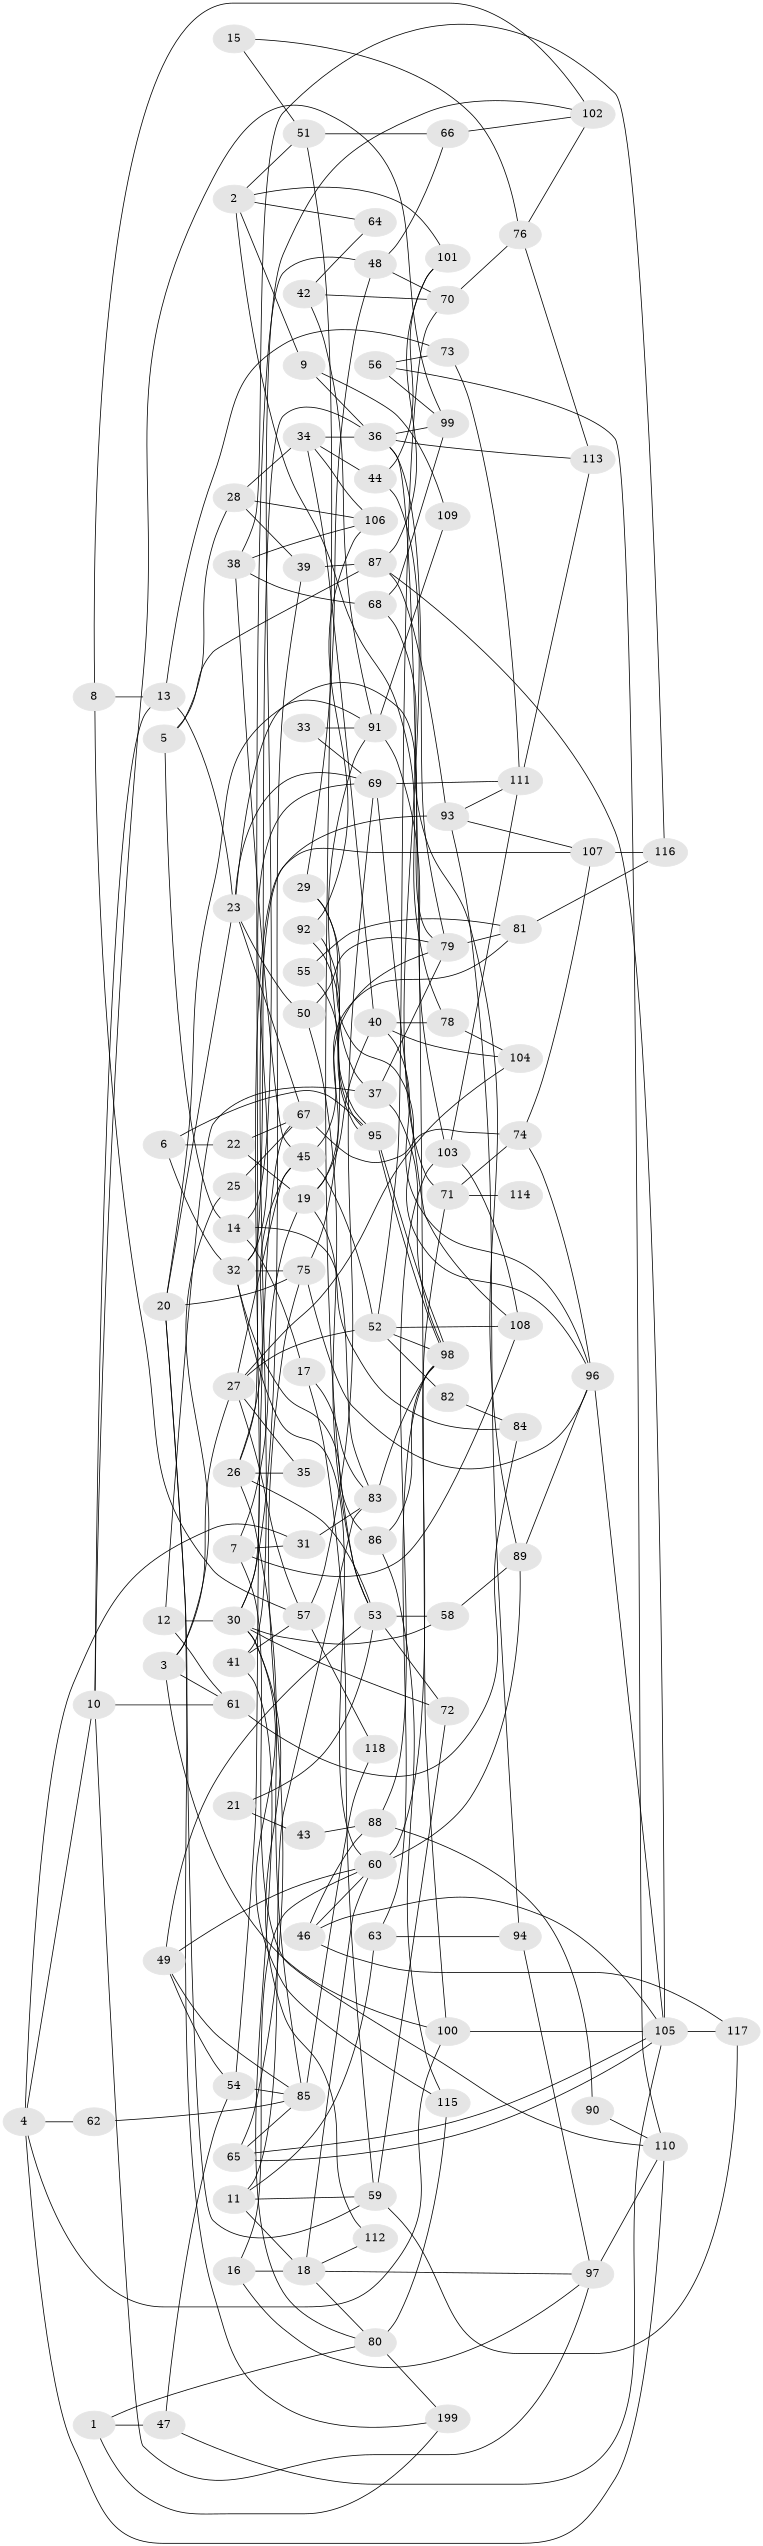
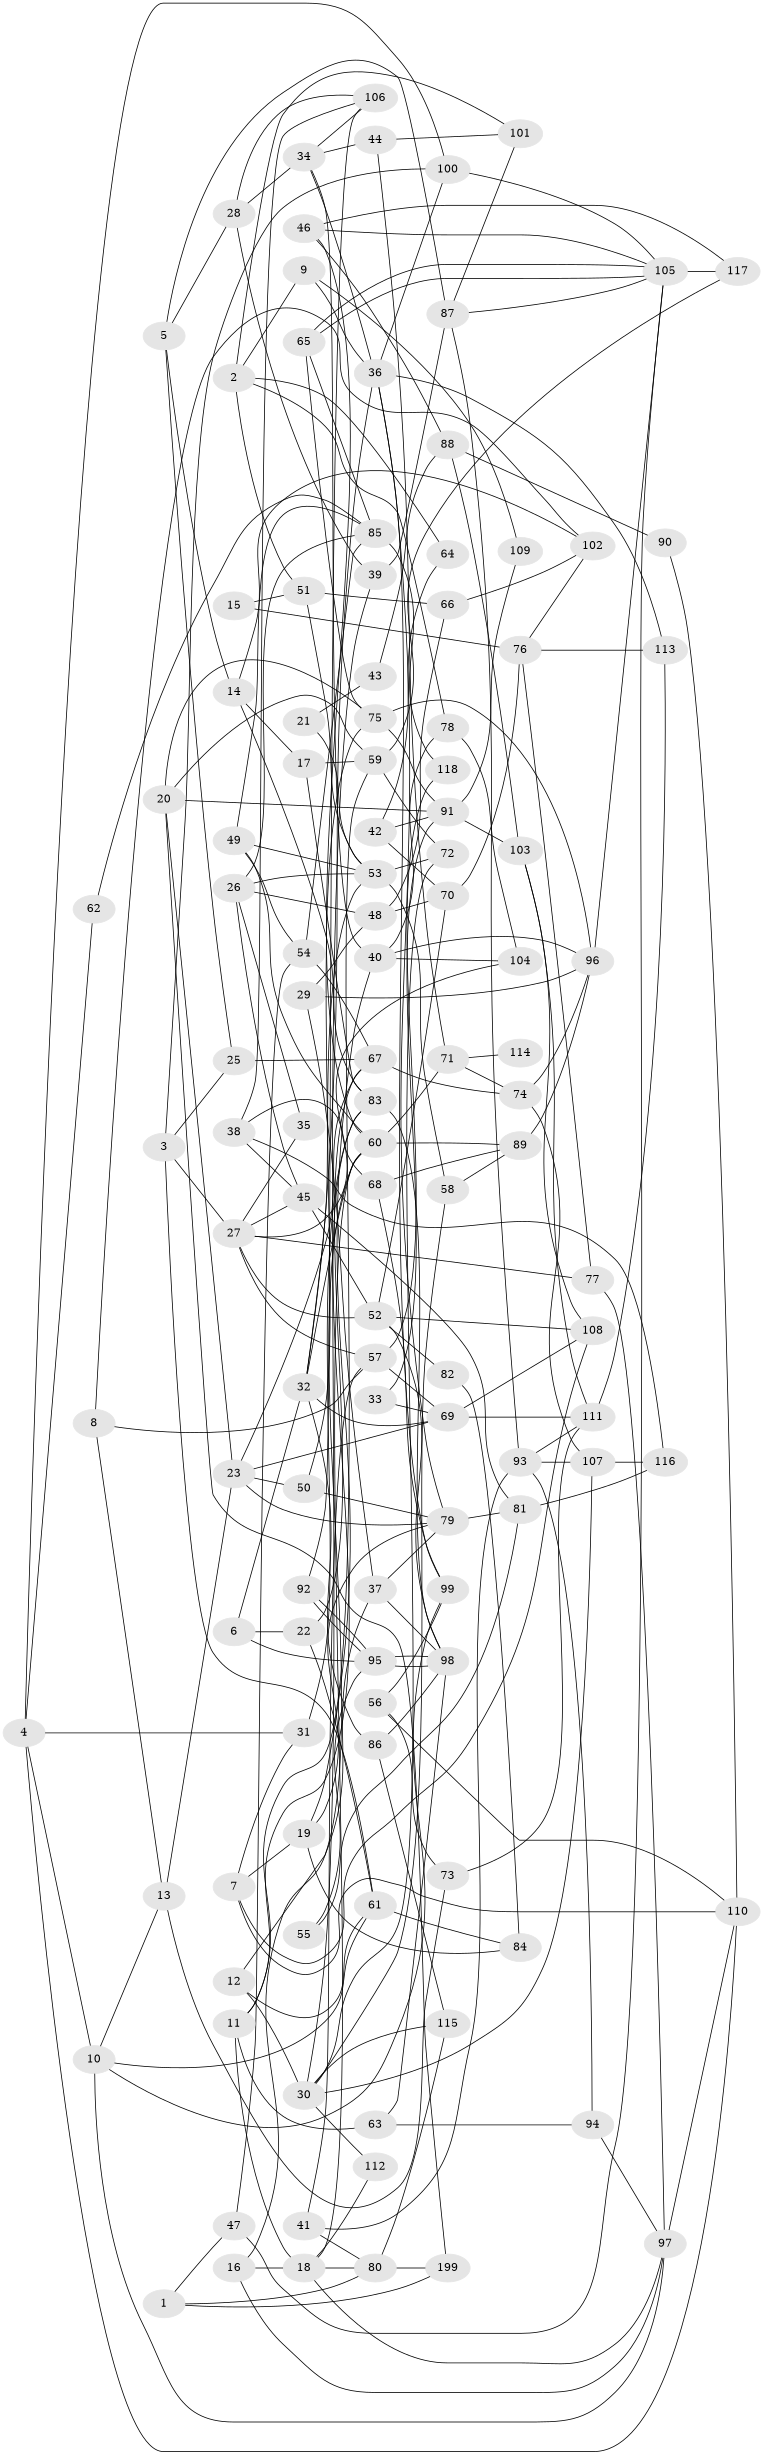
none -> (194, 716)
(269, 1172) -> (346, 1767)
none -> (593, 1280)
